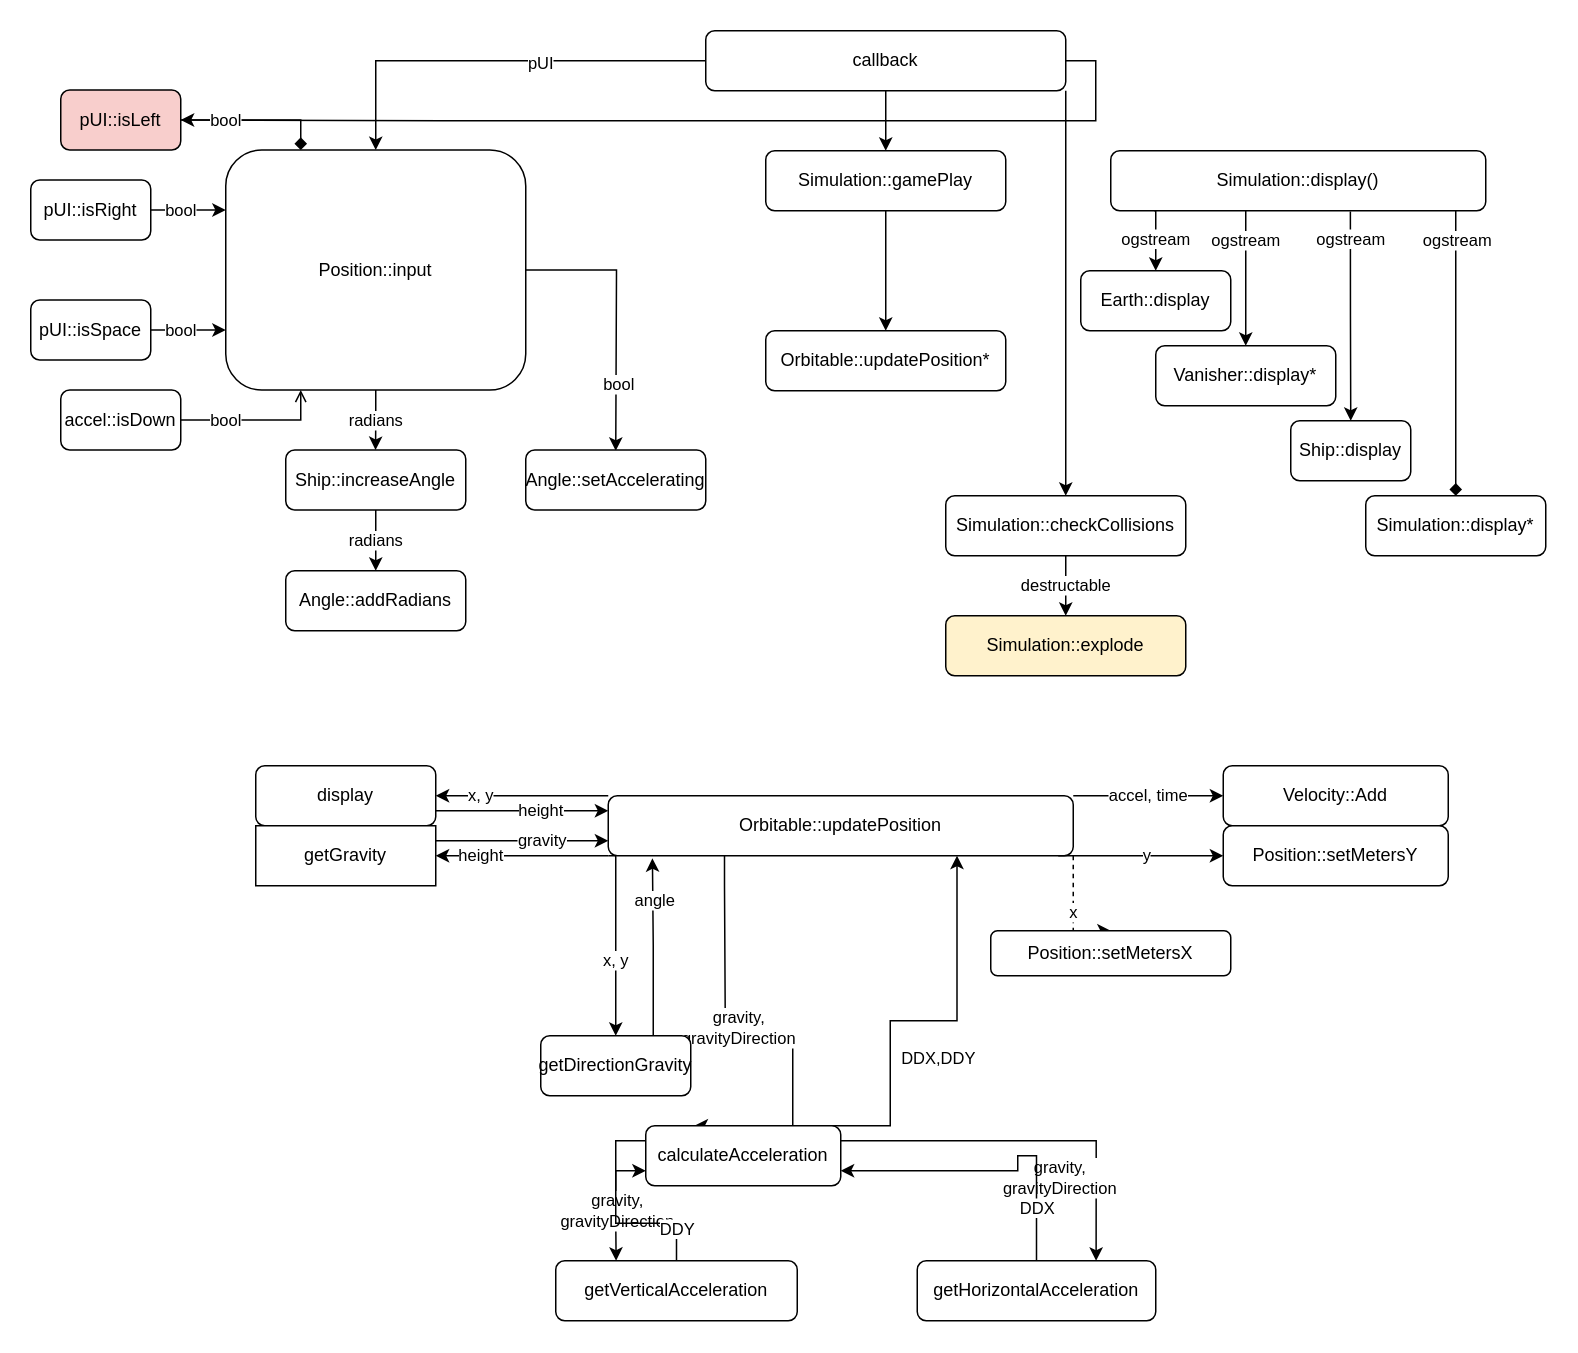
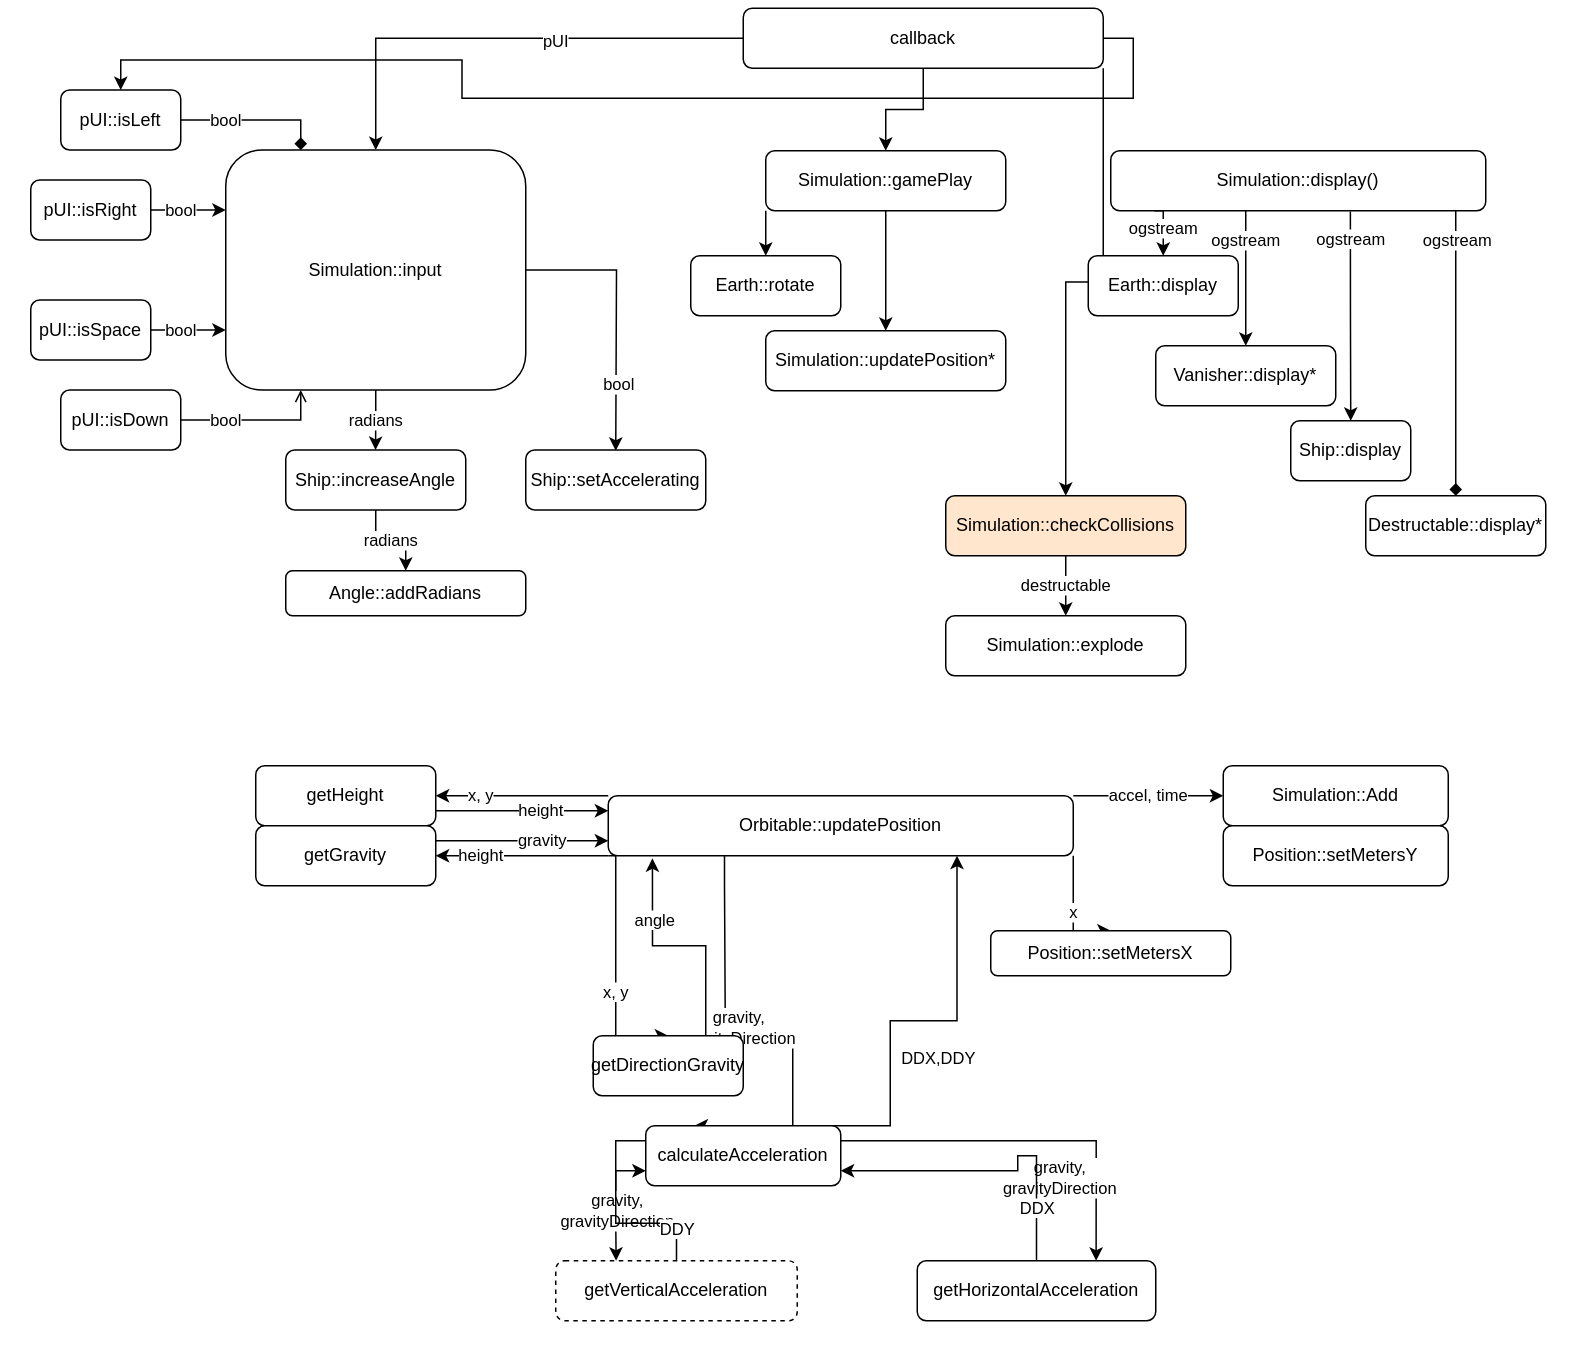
(886, 61) -> (923, 38)
(121, 120) -> (121, 120)
none -> (766, 228)
(376, 271) -> (376, 271)
none -> (766, 286)
(1156, 301) -> (1163, 286)
(886, 361) -> (886, 361)
(121, 421) -> (121, 421)
(616, 481) -> (616, 481)
(1066, 526) -> (1066, 526)
(1456, 526) -> (1456, 526)
(376, 601) -> (406, 593)
(1066, 646) -> (1066, 646)
(346, 796) -> (346, 796)
(1336, 796) -> (1336, 796)
(346, 856) -> (346, 856)
(1139, 856) -> none
(1073, 880) -> (1073, 880)
(616, 1066) -> (668, 1066)
(677, 1291) -> (677, 1291)
